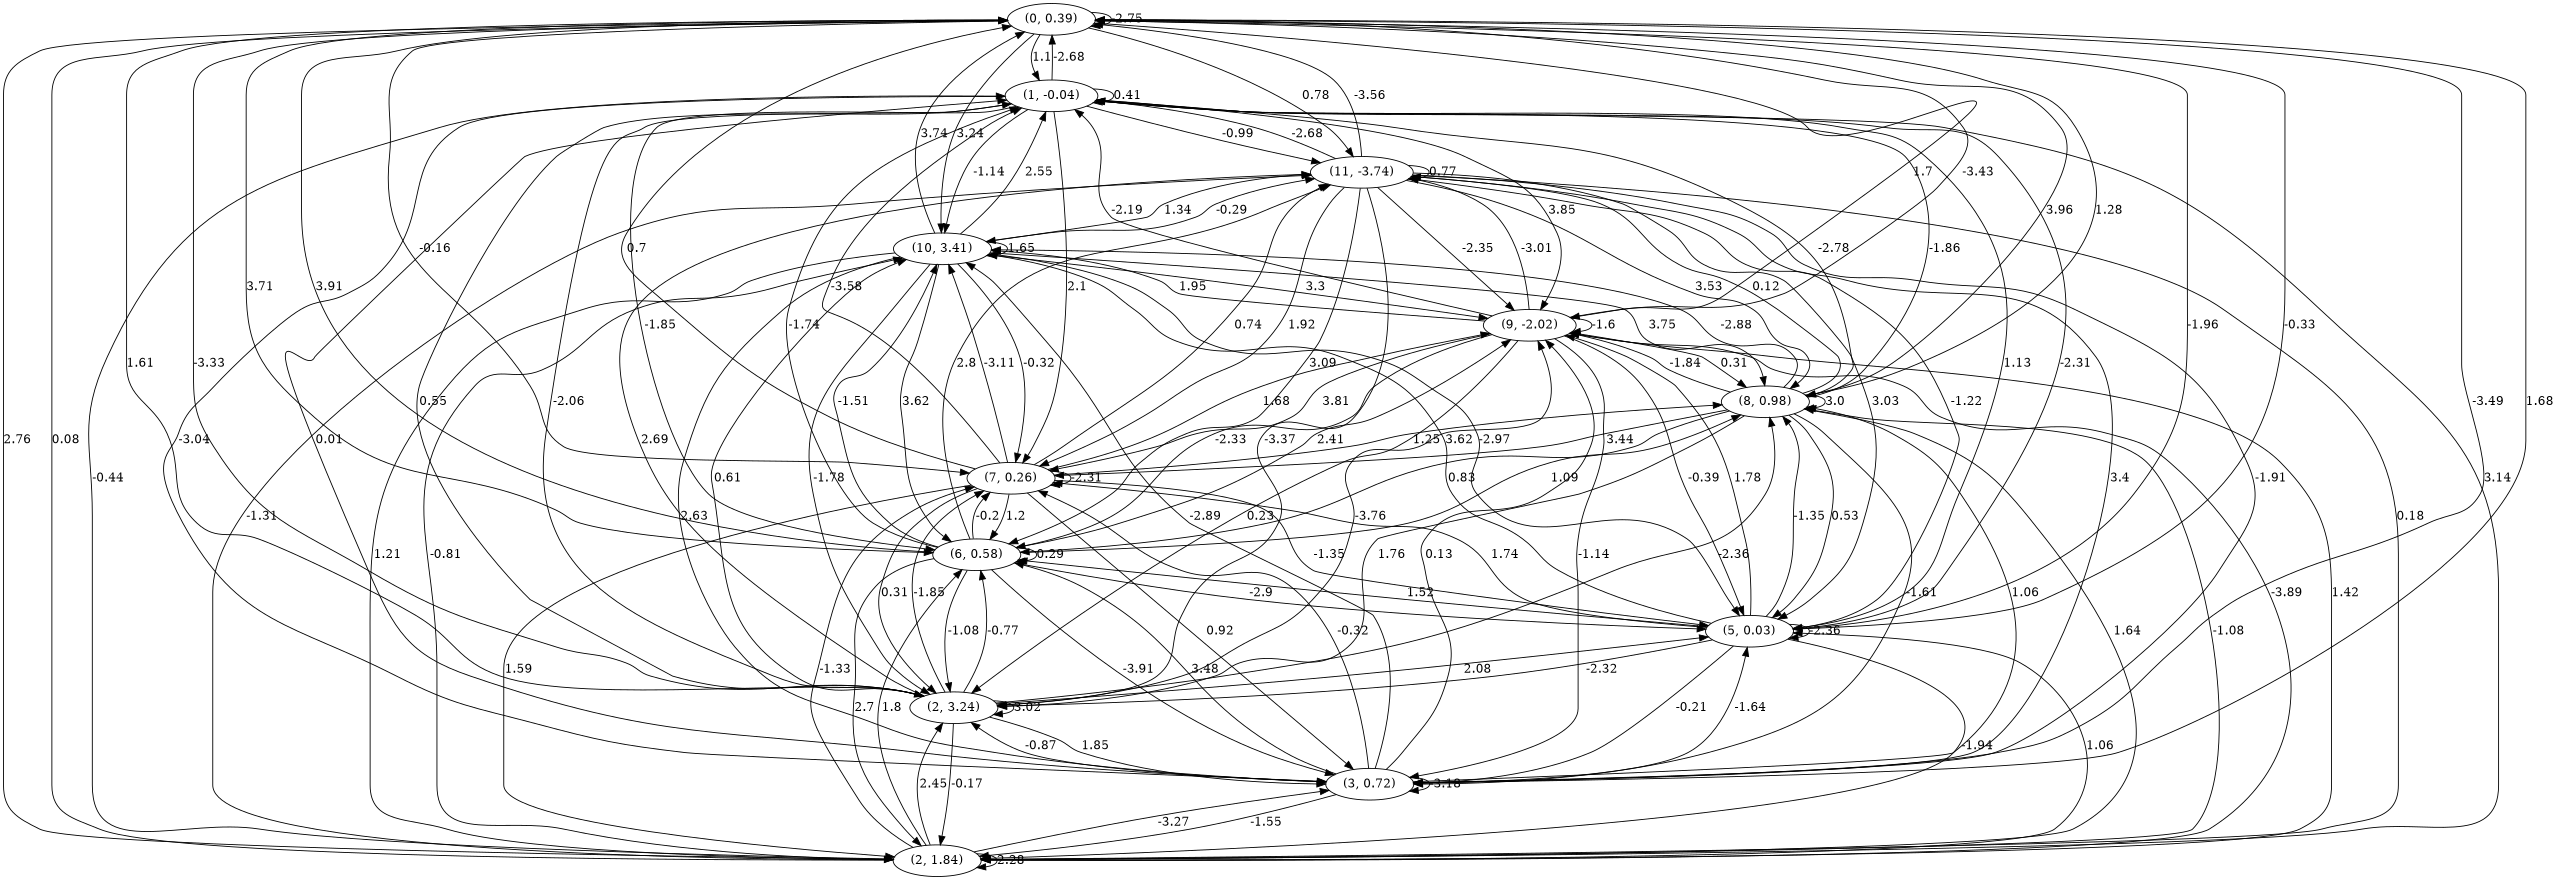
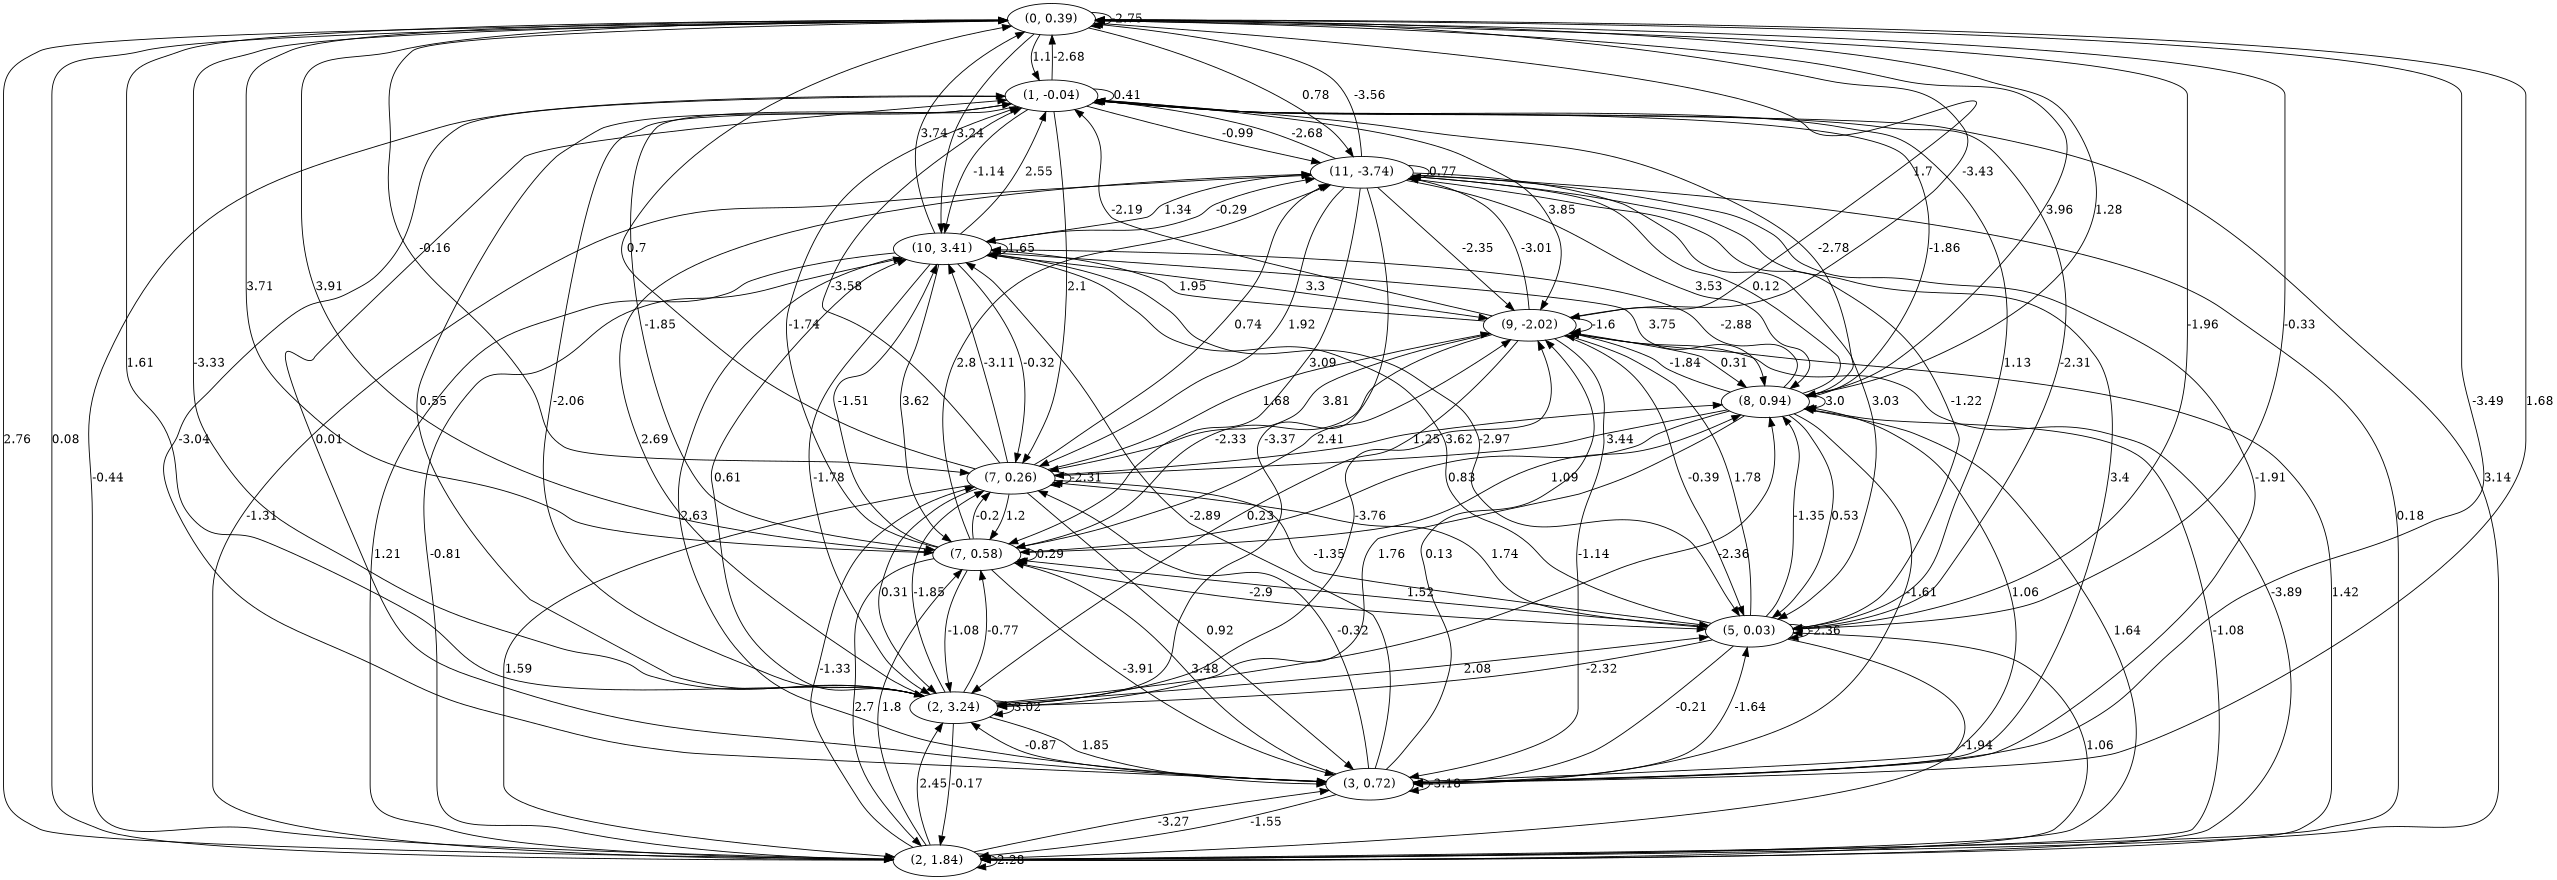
(1765, 402) -> (1765, 402)
(977, 555) -> (977, 555)
